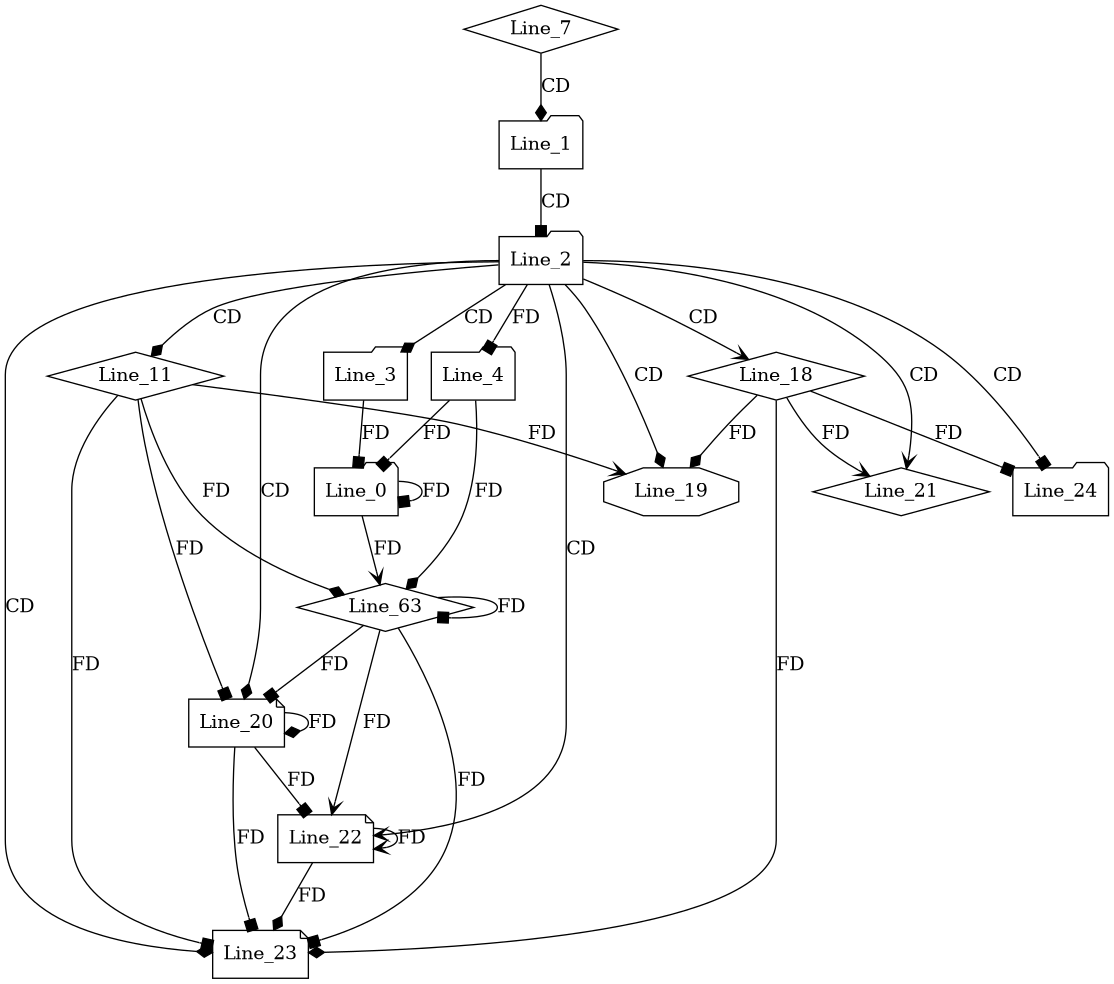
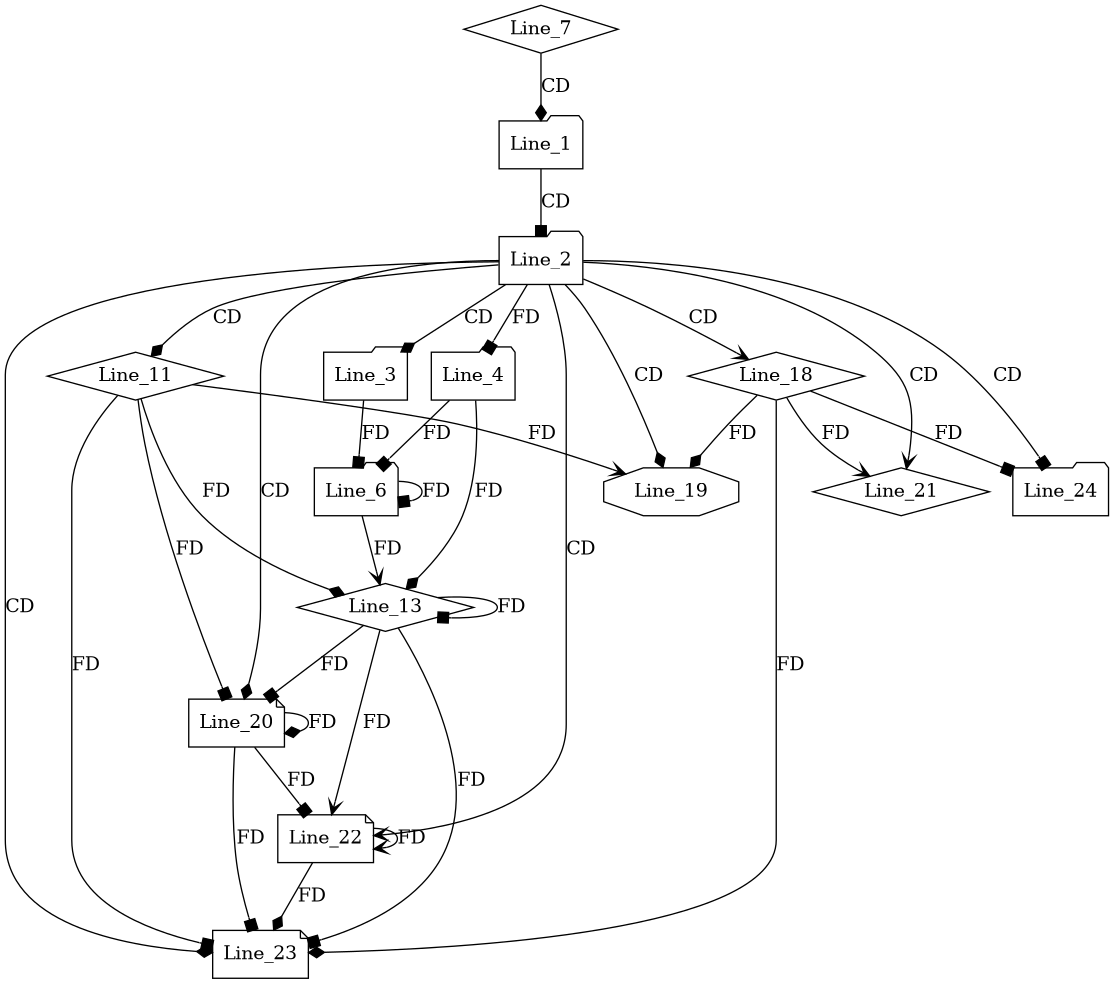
(356, 492) -> (356, 492)
(385, 607) -> (385, 607)
